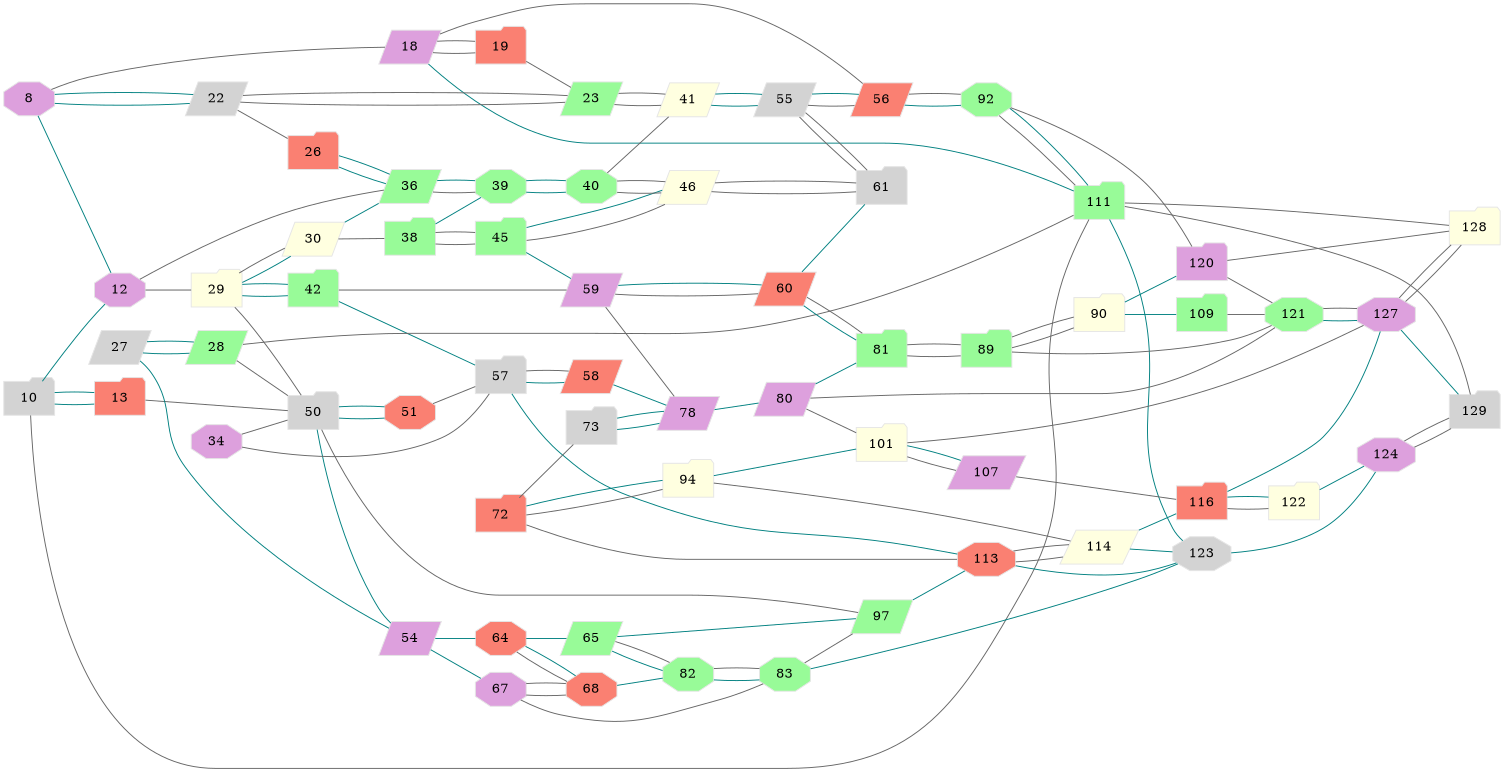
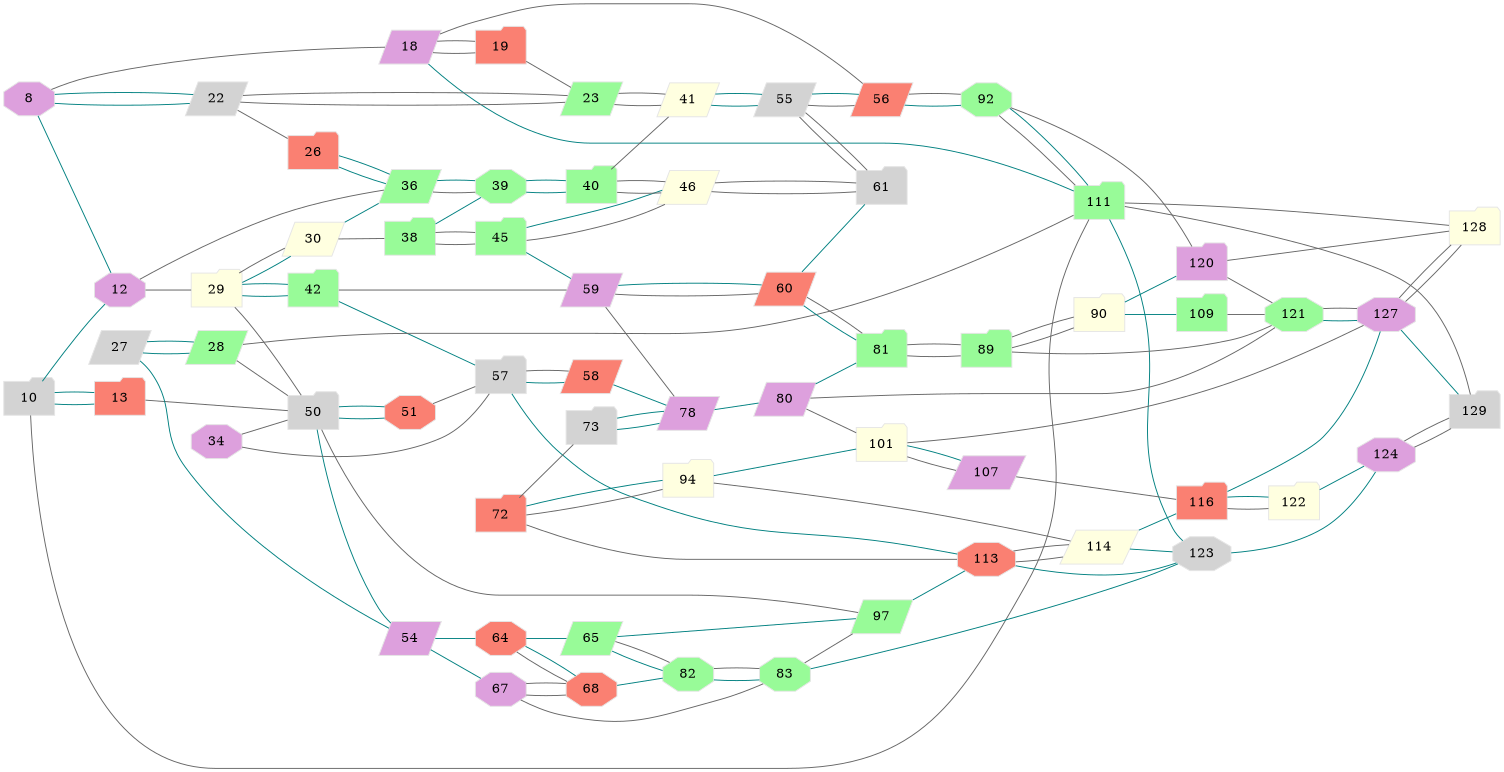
(592, 186) -> (592, 186)
